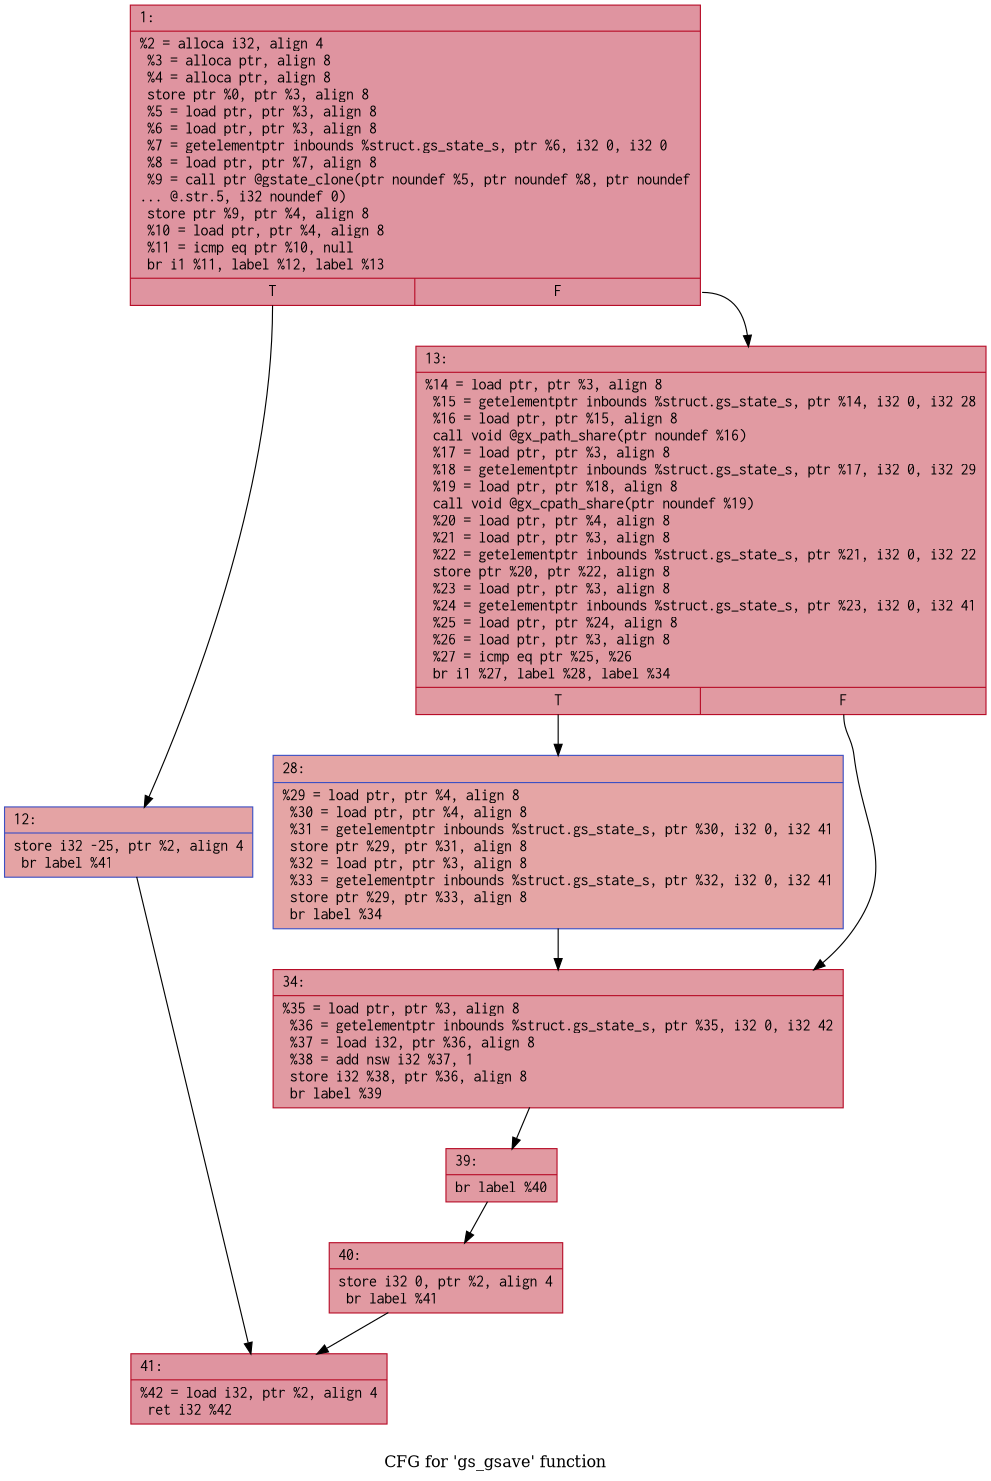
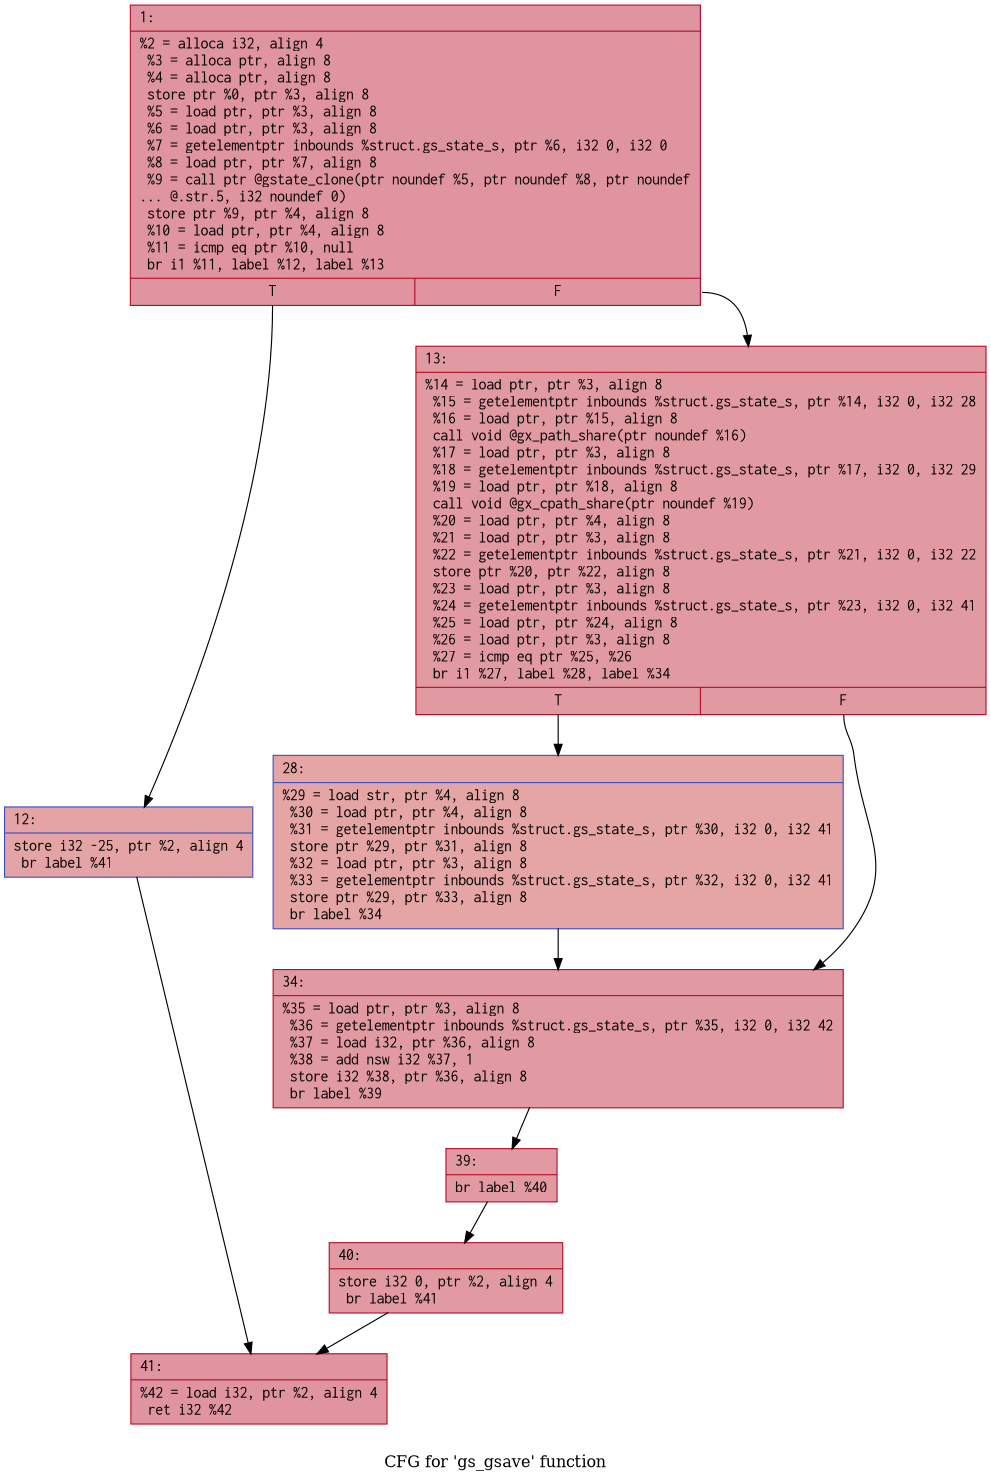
(401, 796) -> (401, 796)
